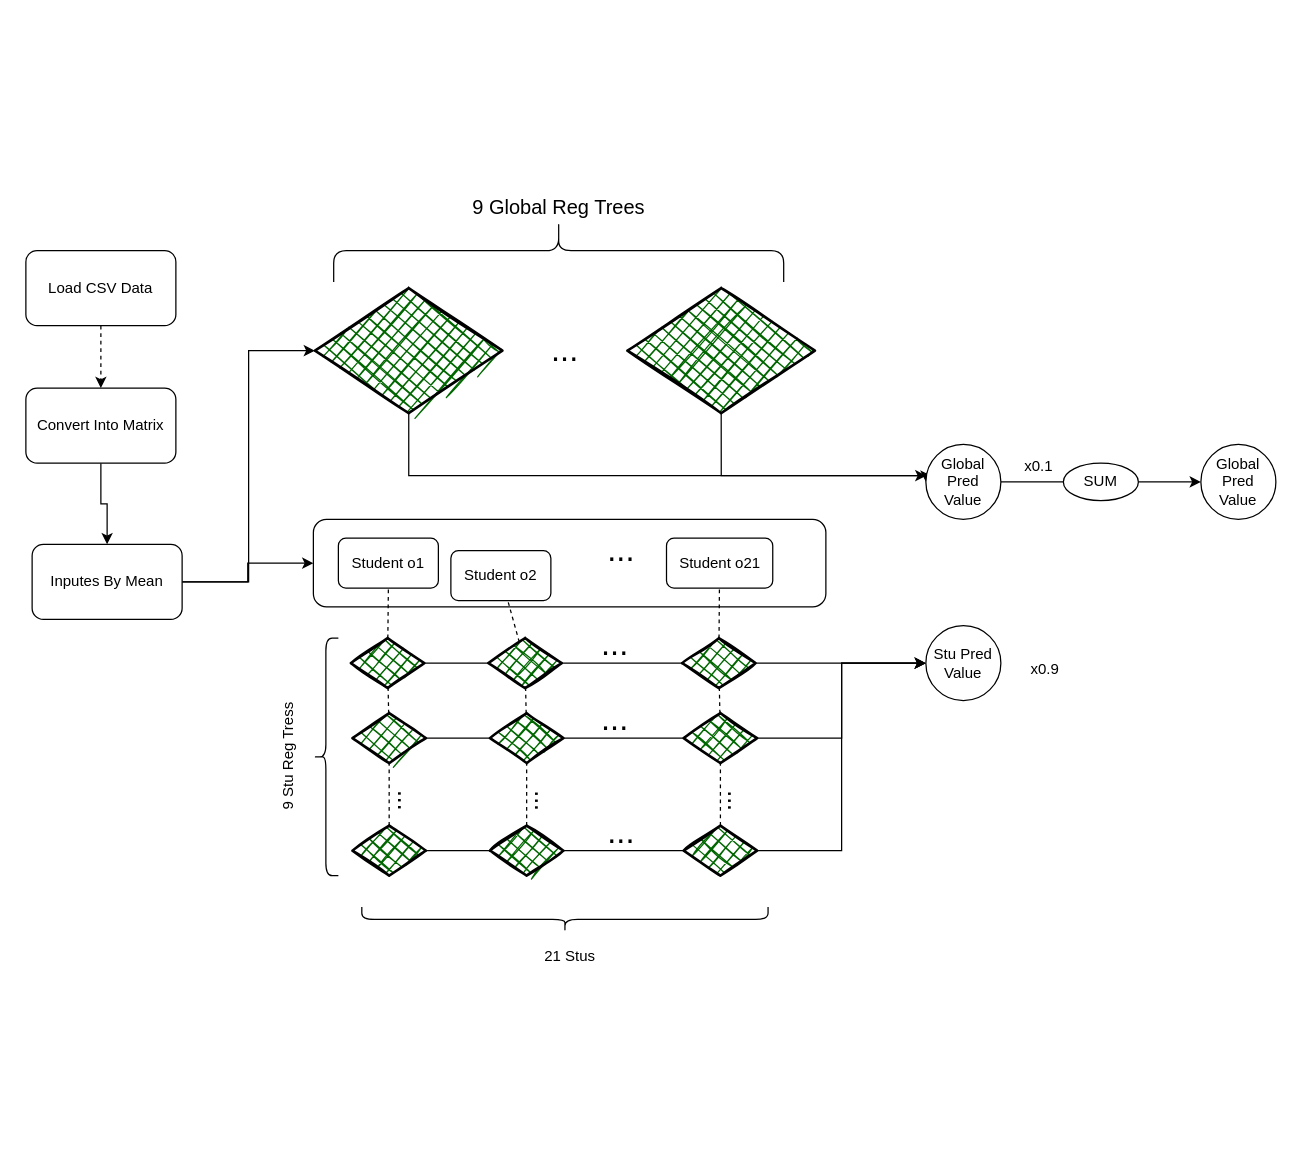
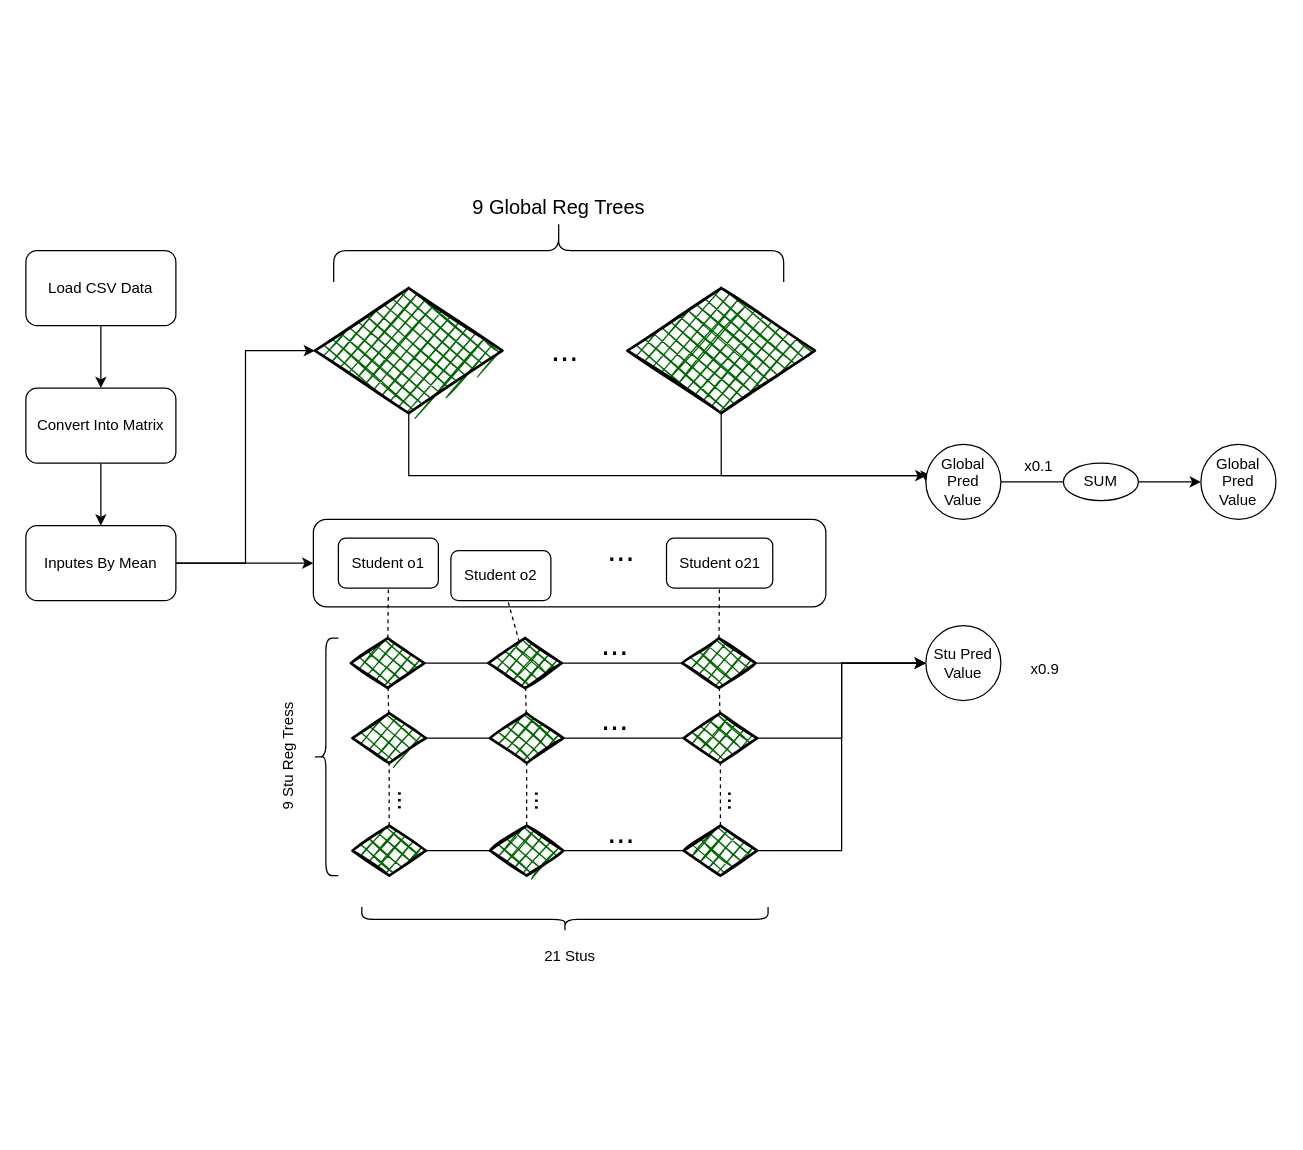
(101, 353) -> (101, 353)
(107, 582) -> (101, 563)
